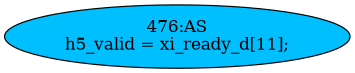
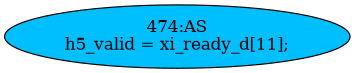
(177, 37) -> (177, 37)
